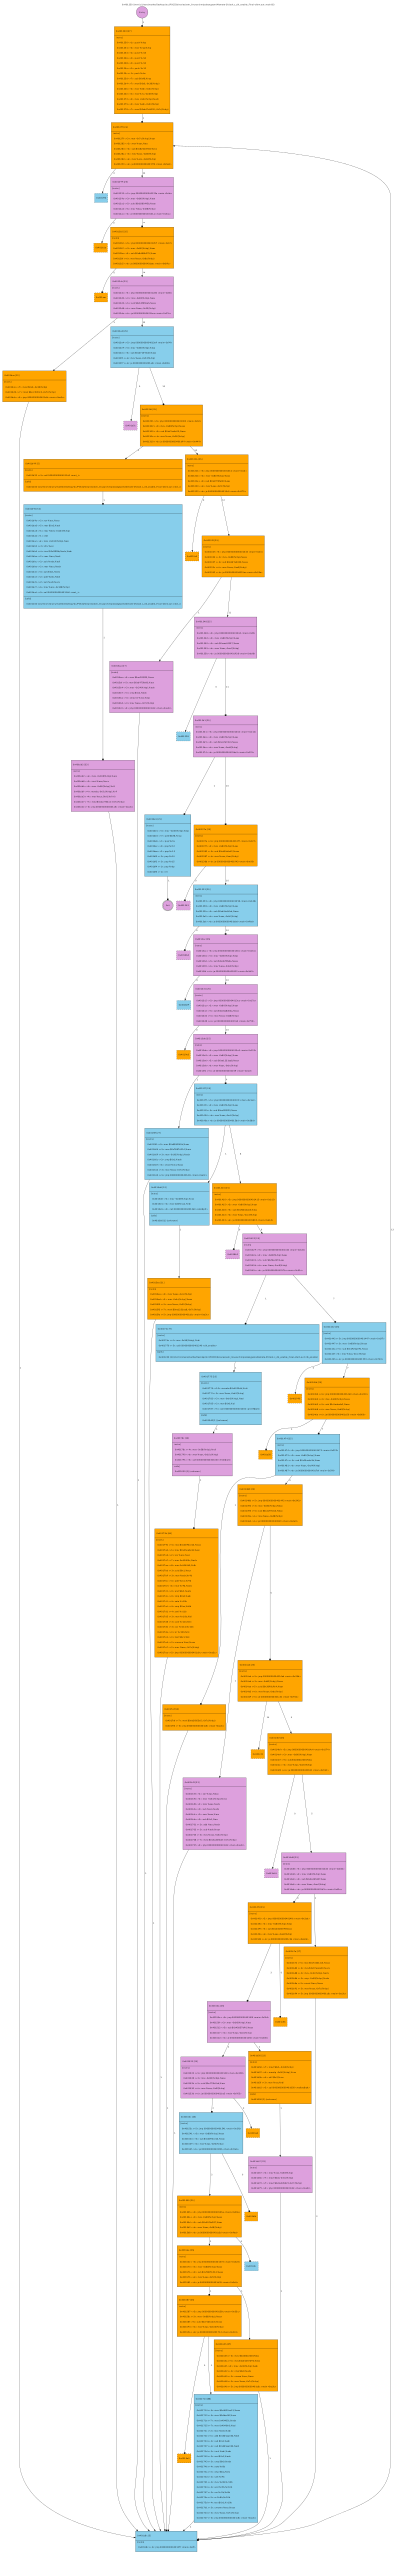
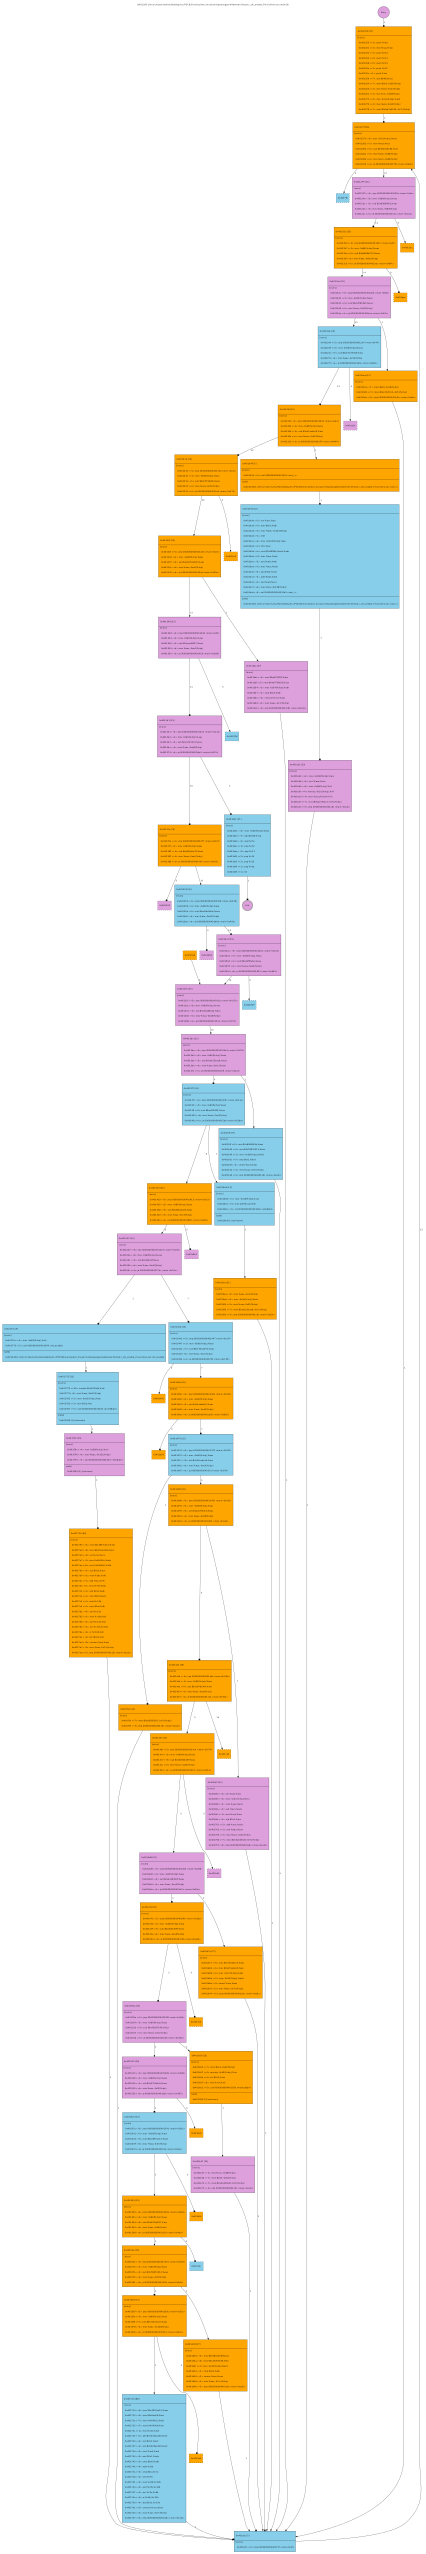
(193, 450) -> (258, 446)
(191, 1036) -> (195, 971)
